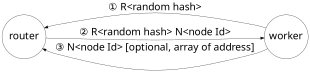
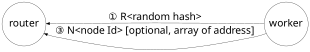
(153, 40) -> none
